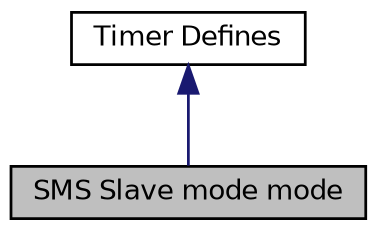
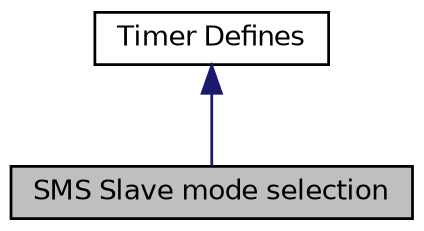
(188, 192) -> (212, 192)
